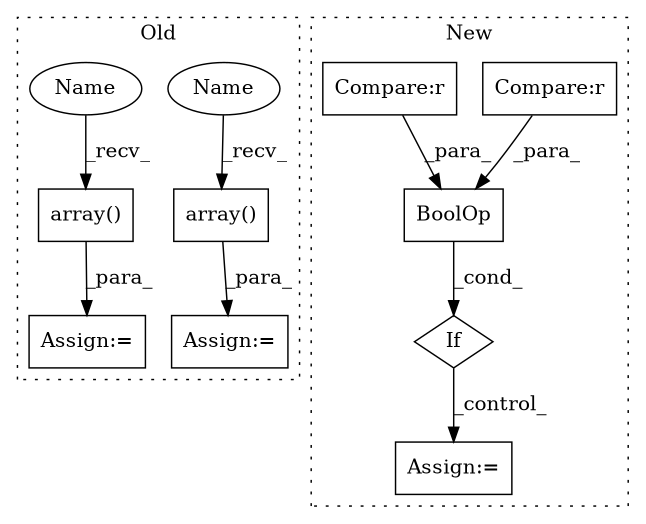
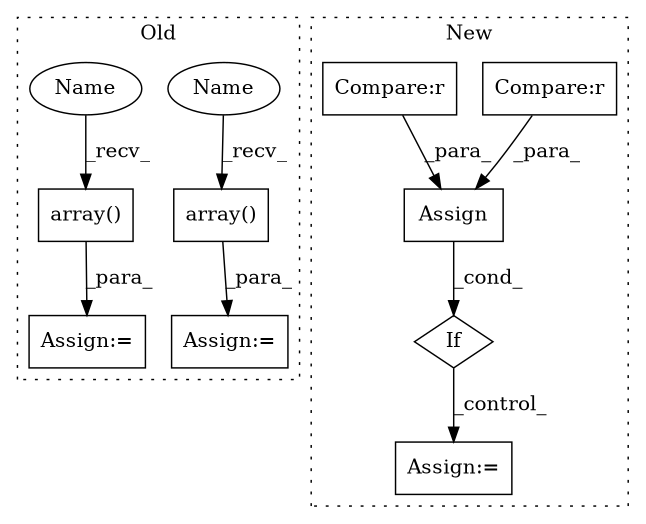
(454, 215) -> (454, 215)
